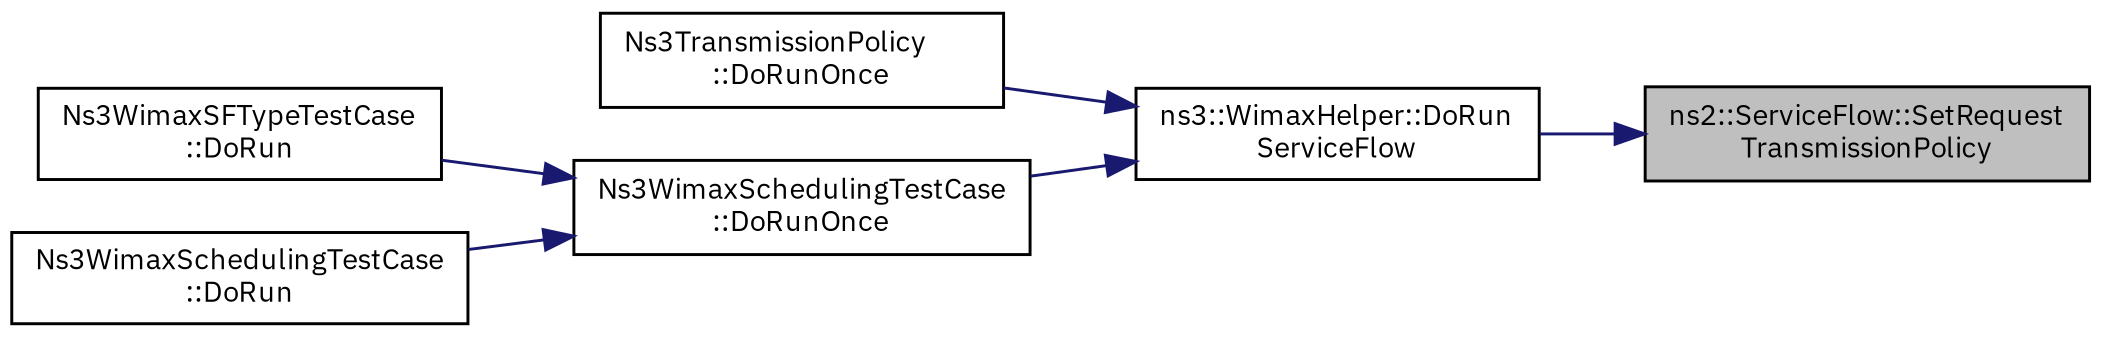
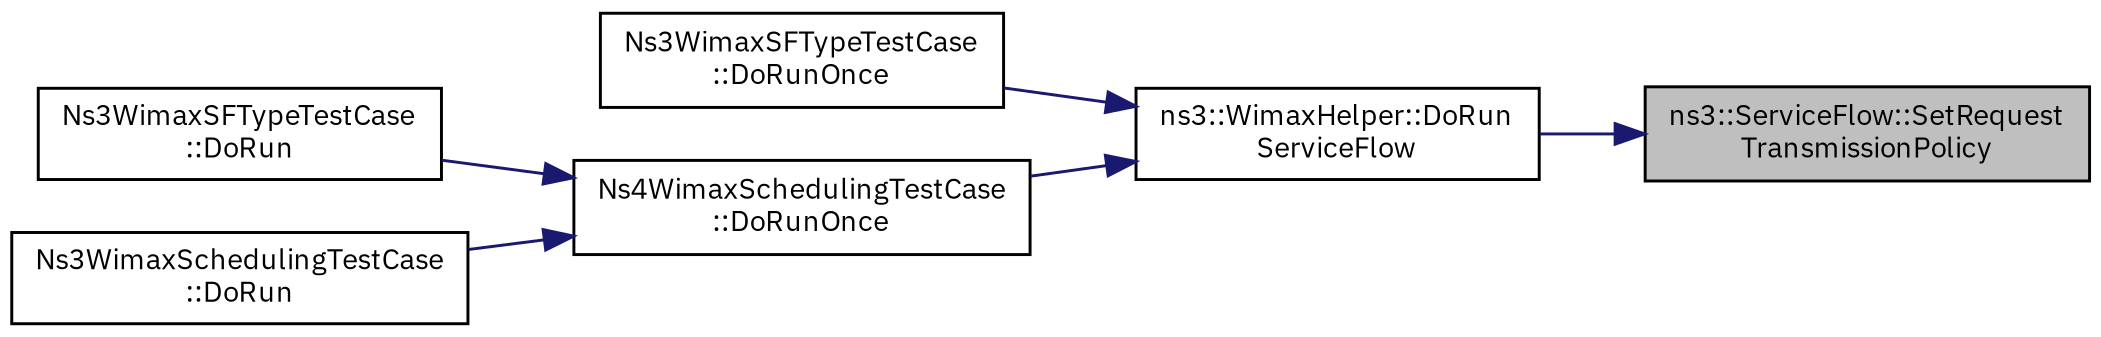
(802, 60) -> (802, 60)
(1867, 134) -> (1867, 134)
(802, 207) -> (802, 207)
